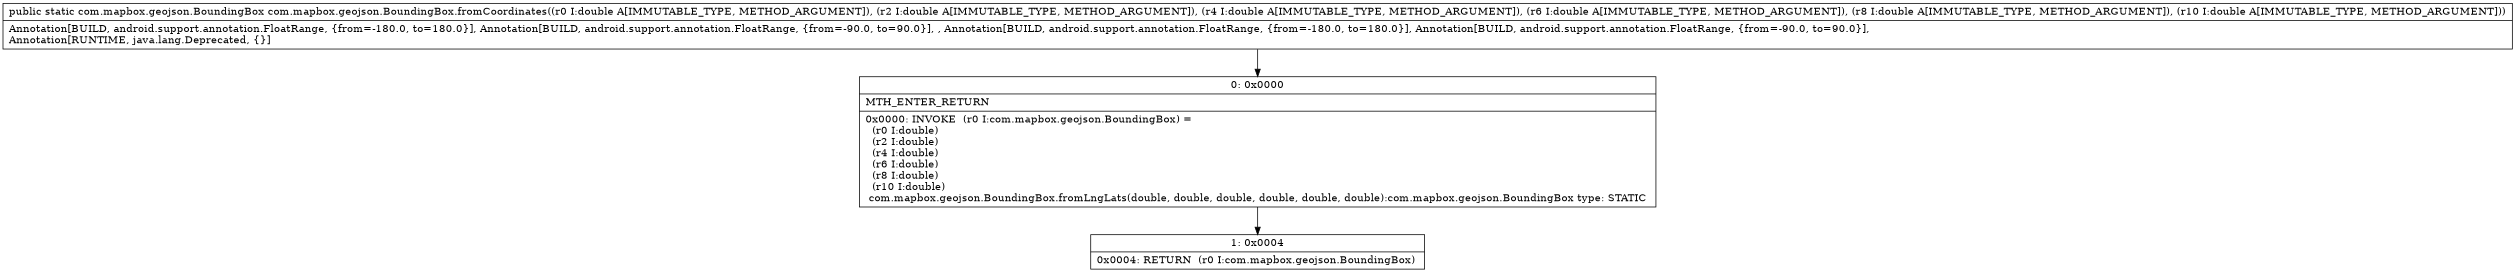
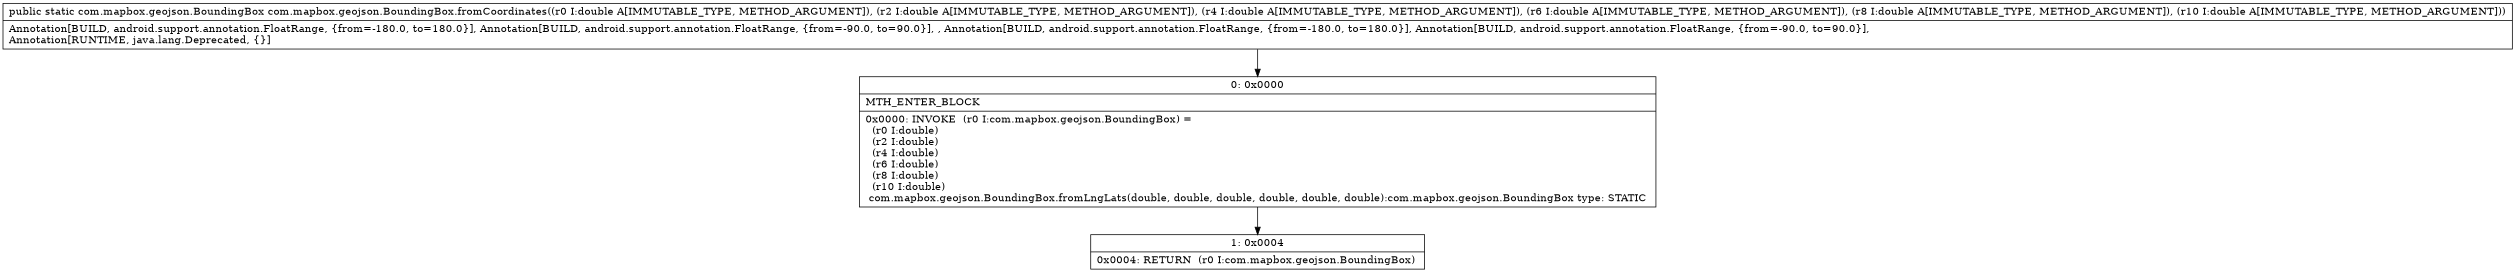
(928, 102) -> (923, 102)
